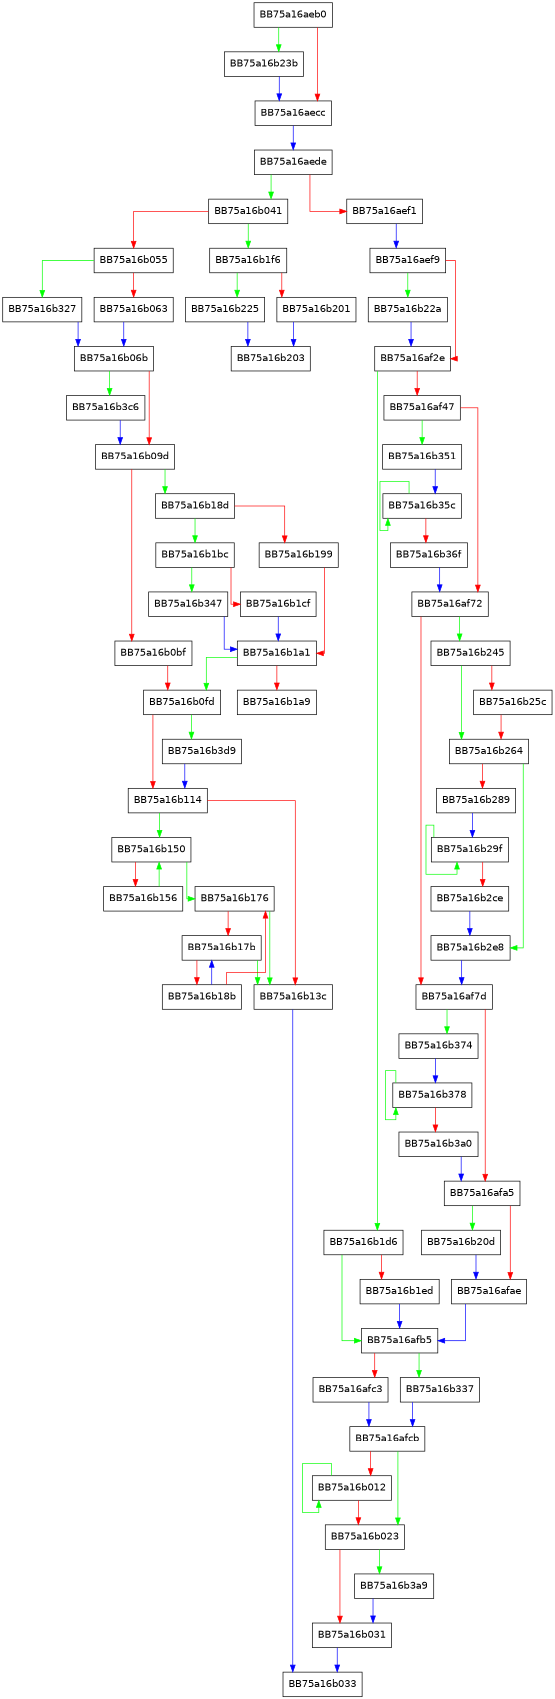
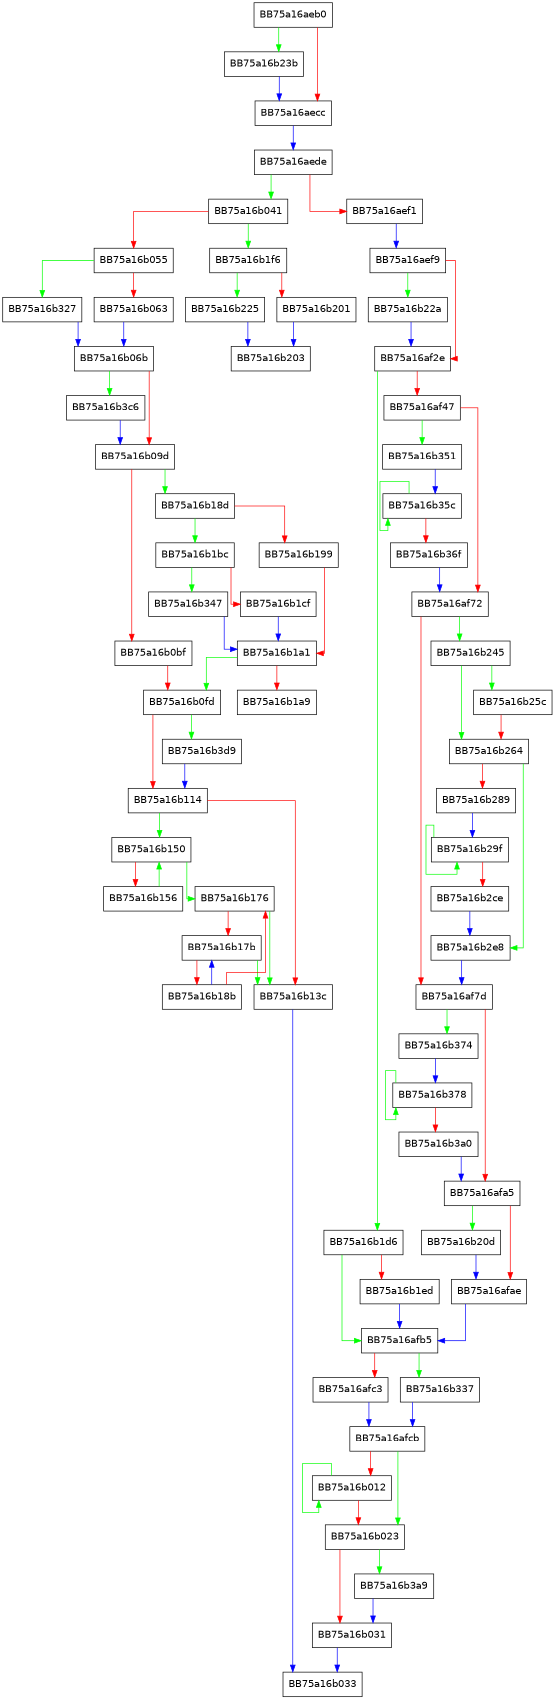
(492, 674) -> (492, 674)
